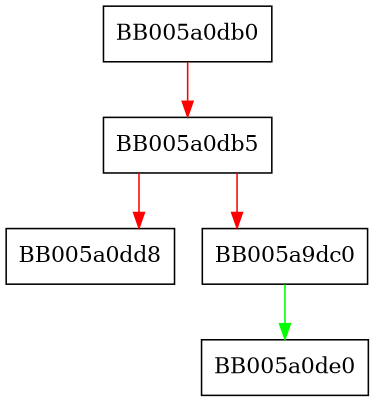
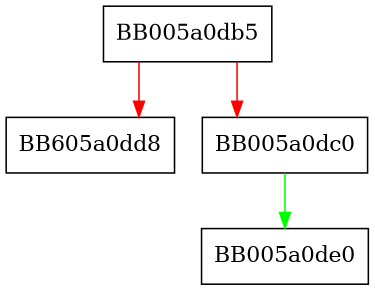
(188, 34) -> none
(90, 256) -> (90, 145)
(285, 256) -> (285, 145)
